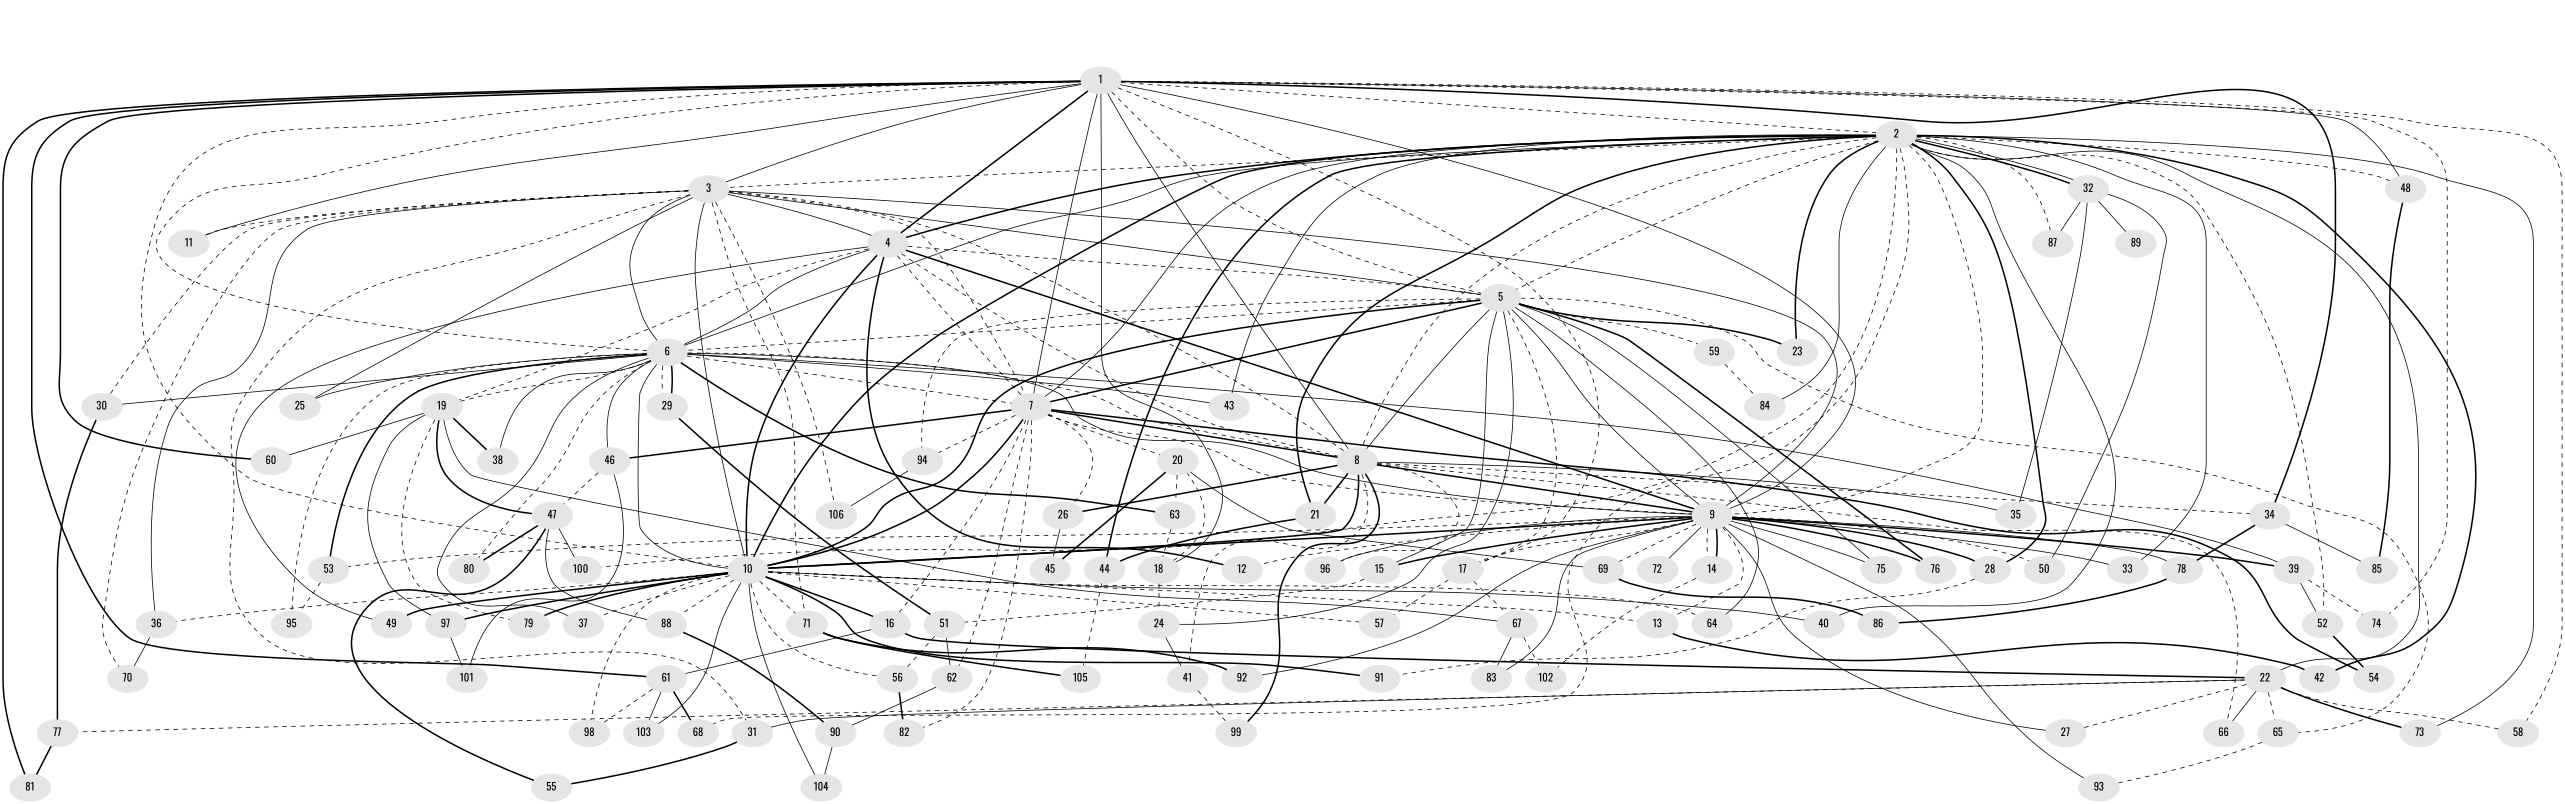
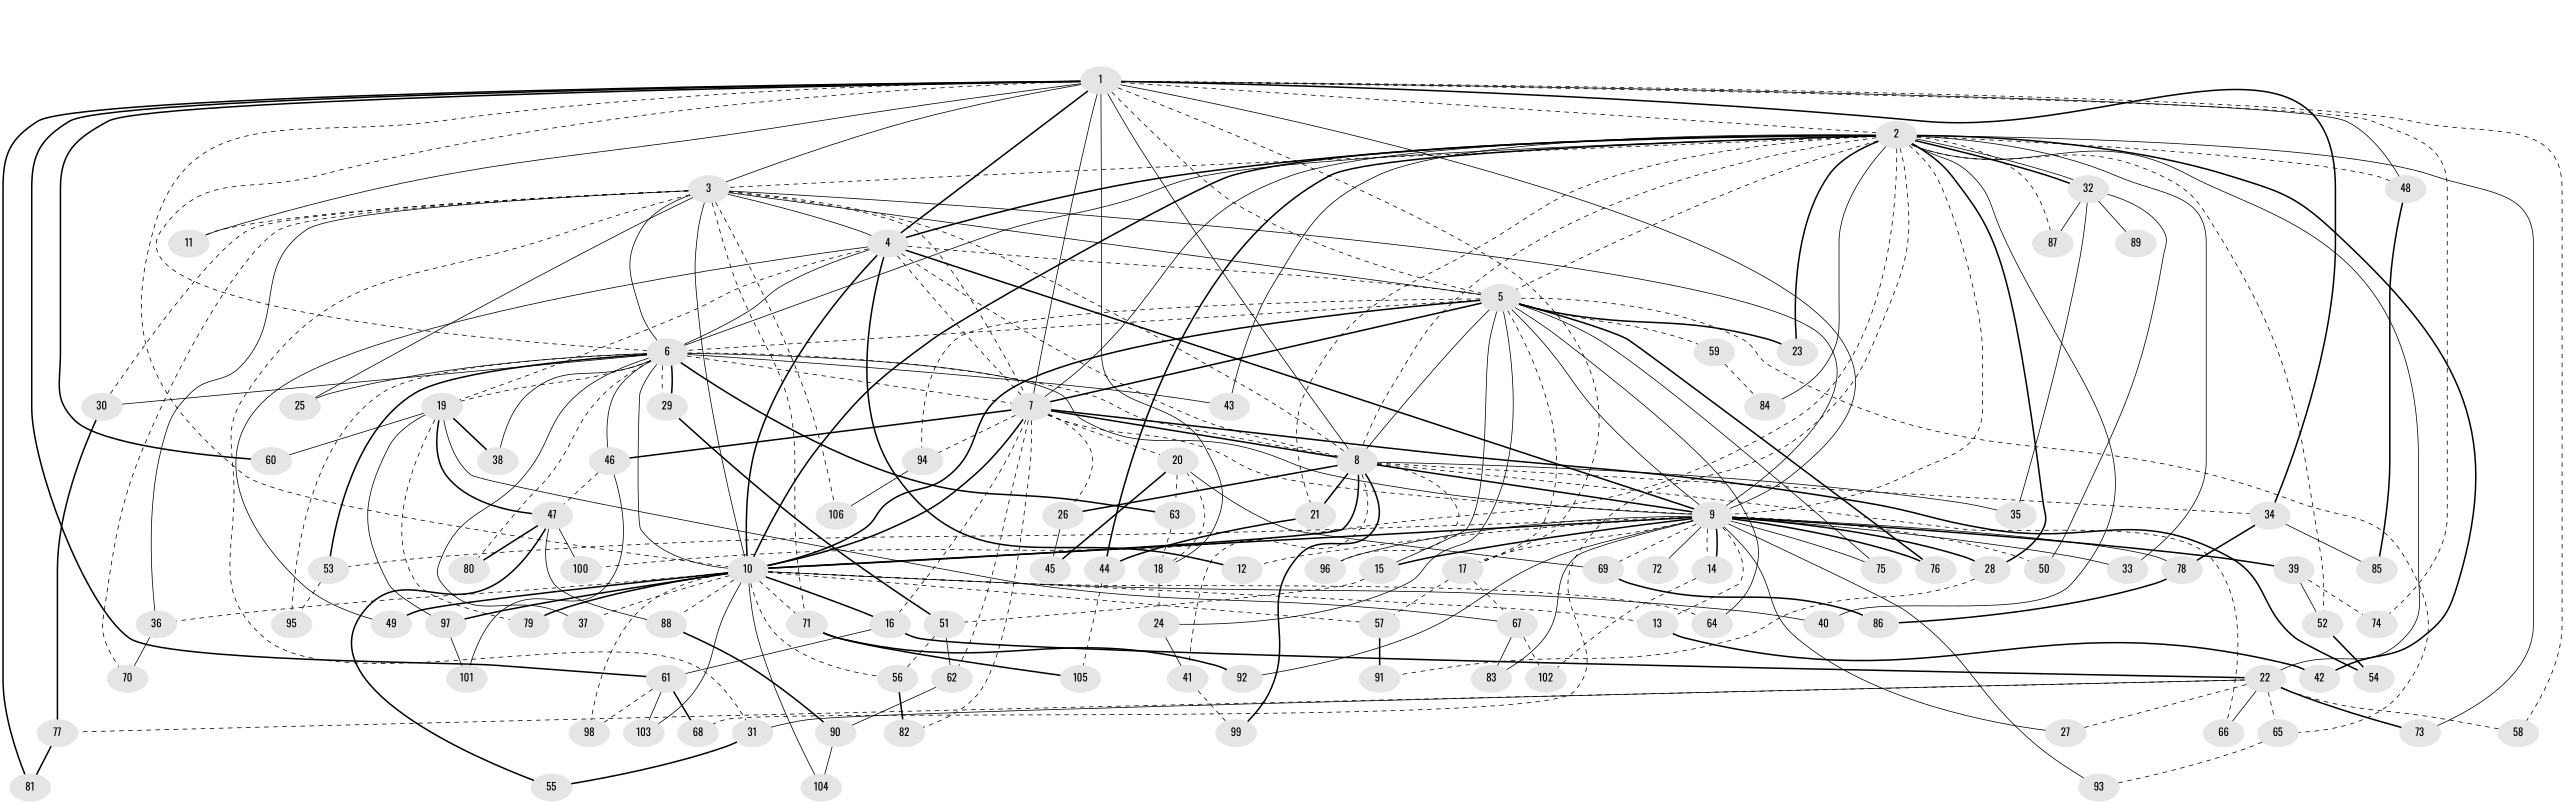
(1510, 228) -> (1510, 228)
(1449, 410) -> none
(1052, 662) -> (1380, 652)
